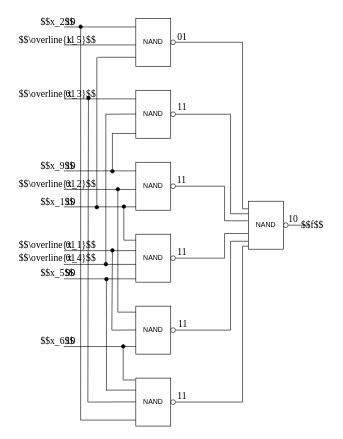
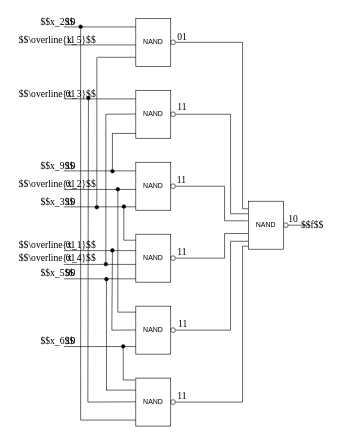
(58, 201) -> (58, 201)
